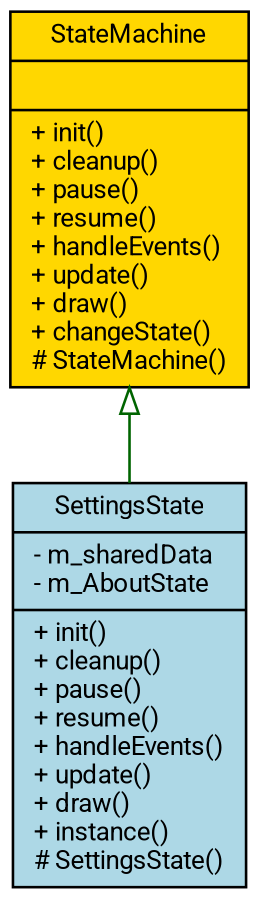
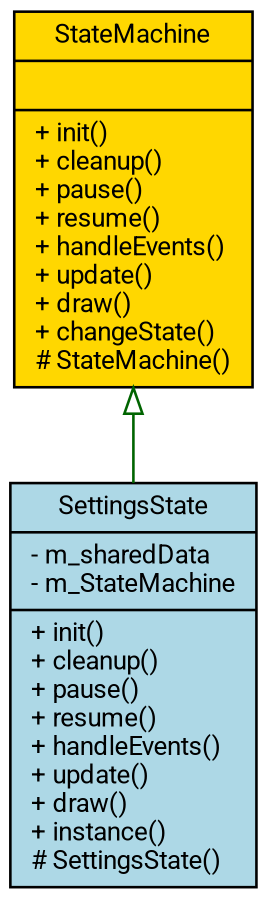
(122, 584) -> (133, 584)
